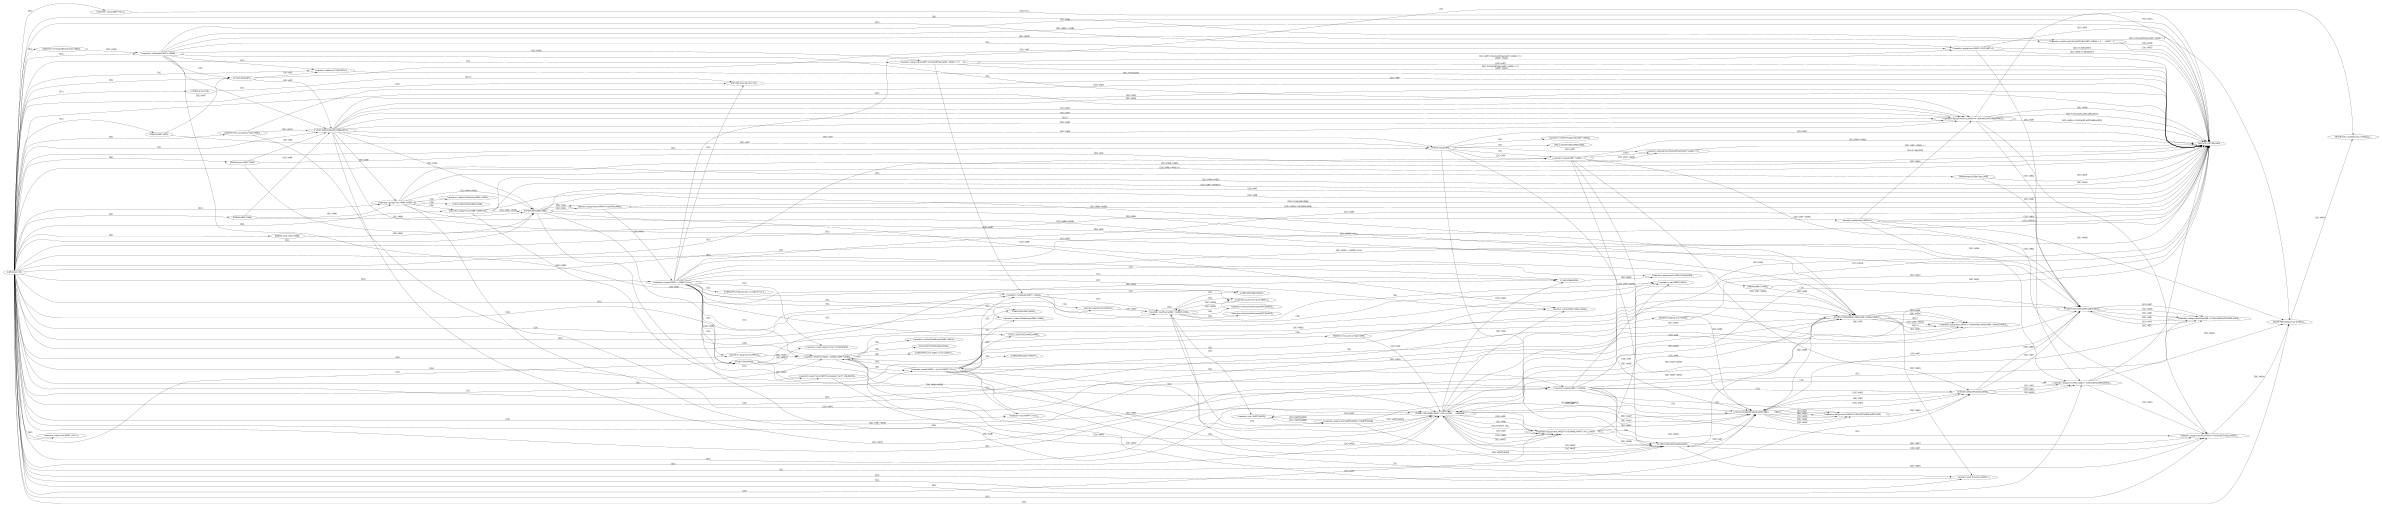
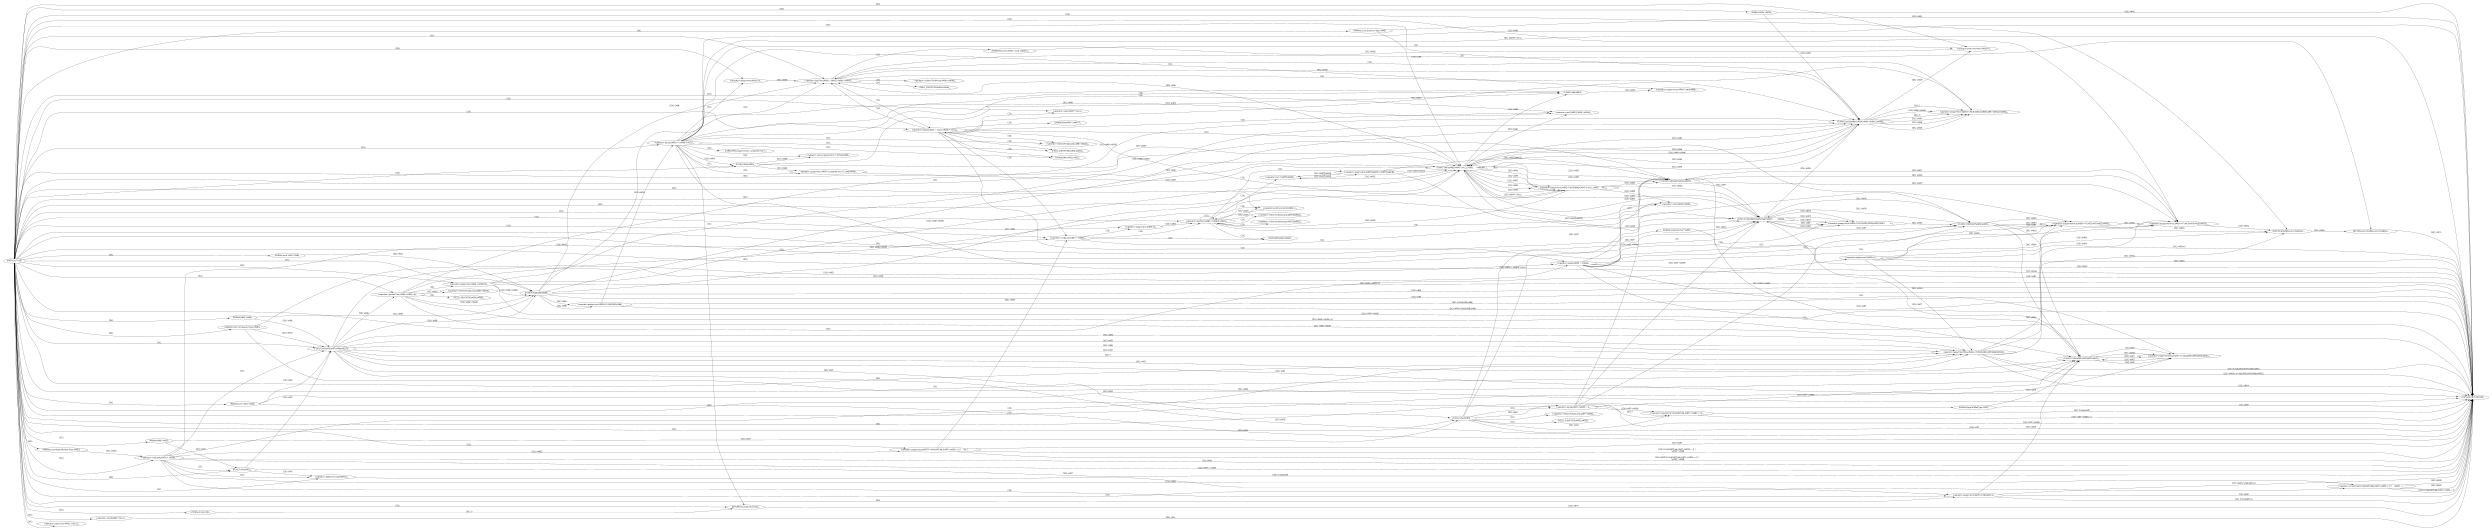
(432, 199) -> (432, 292)
(324, 217) -> none
(2175, 283) -> (2460, 270)
(706, 460) -> none
(1443, 468) -> (1492, 46)
